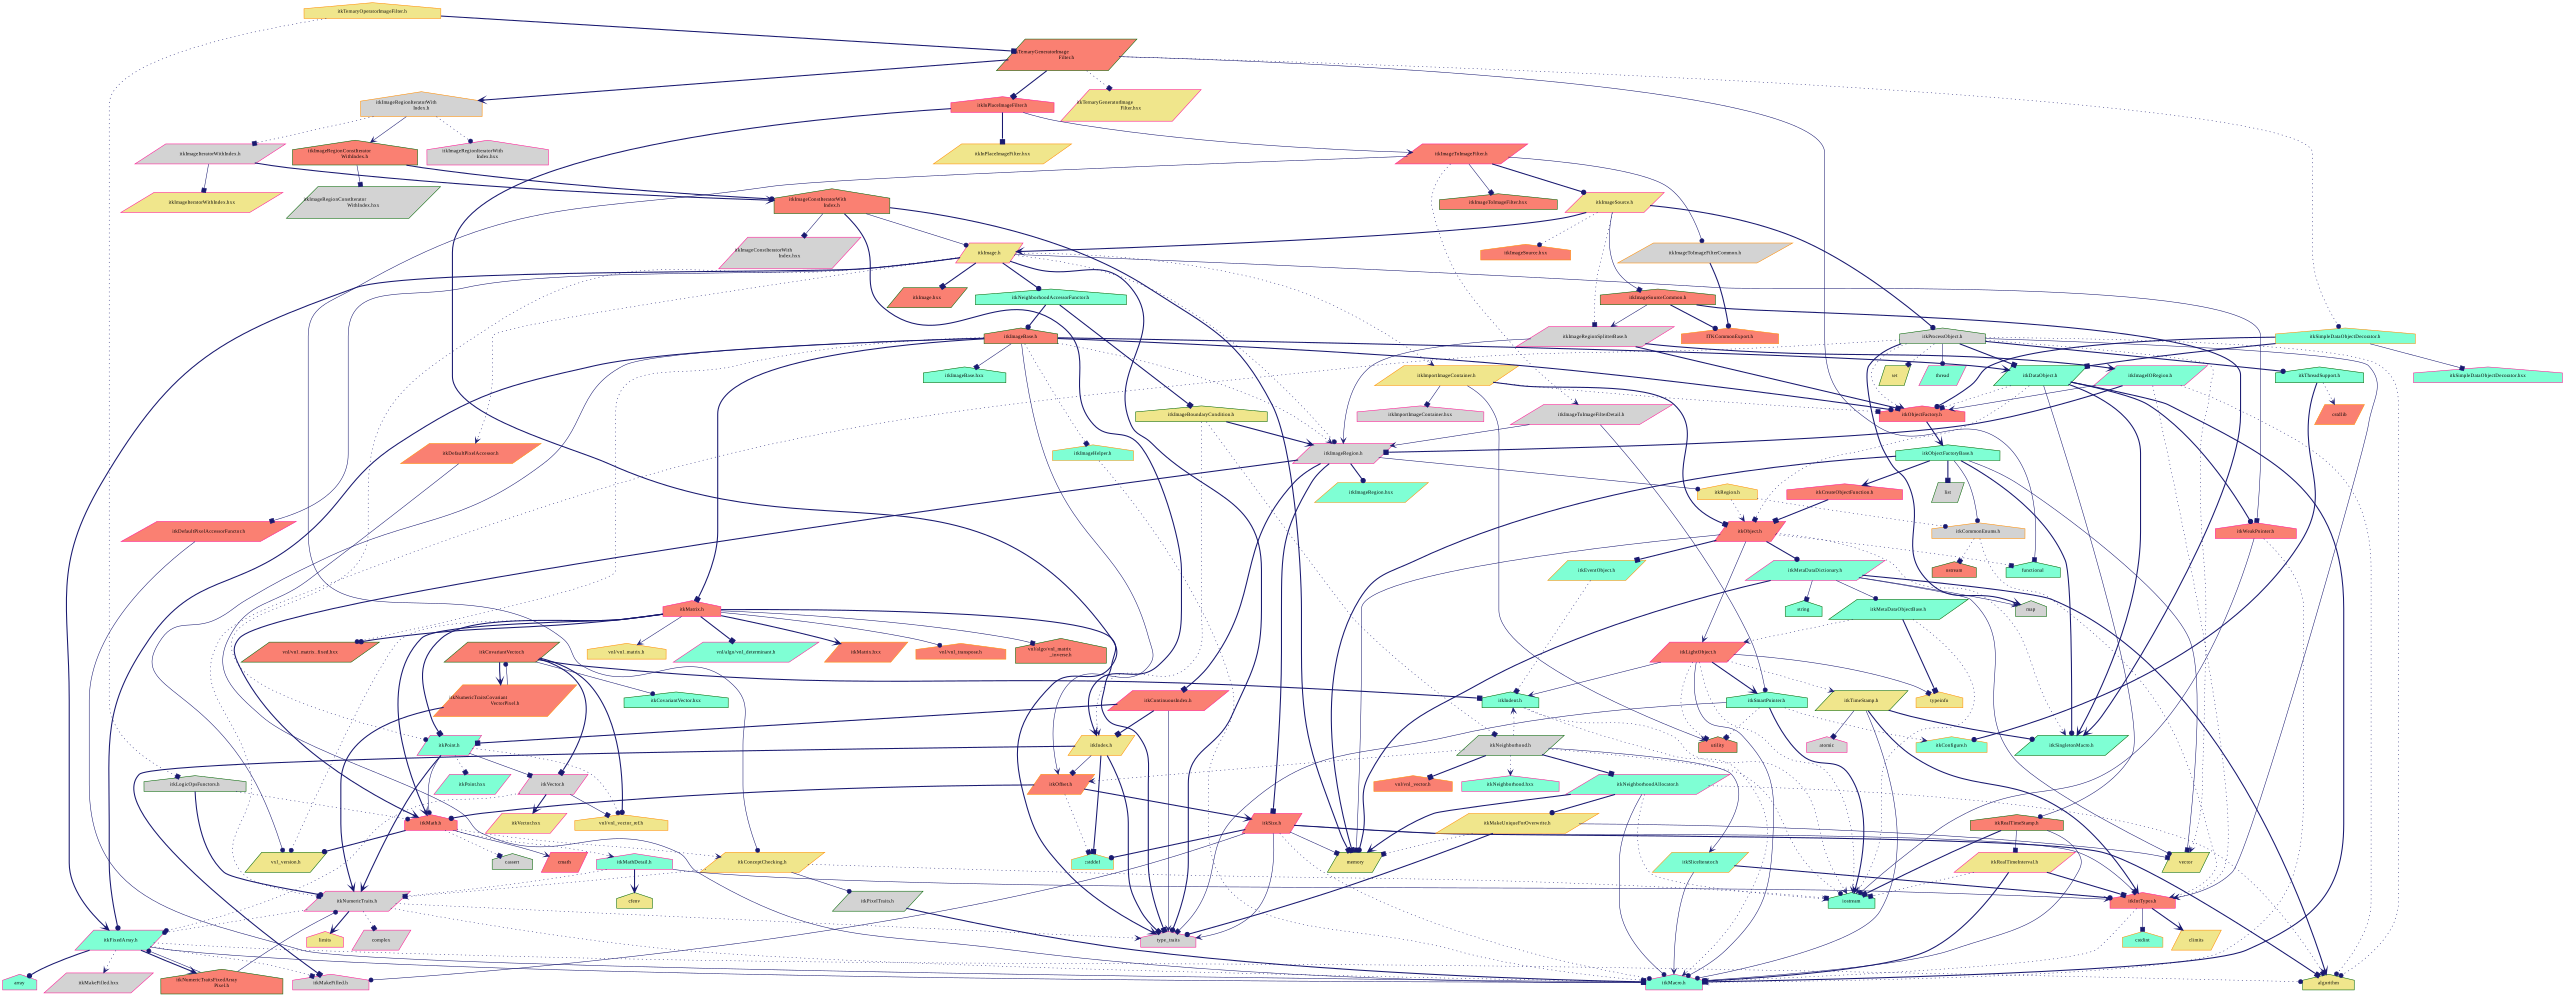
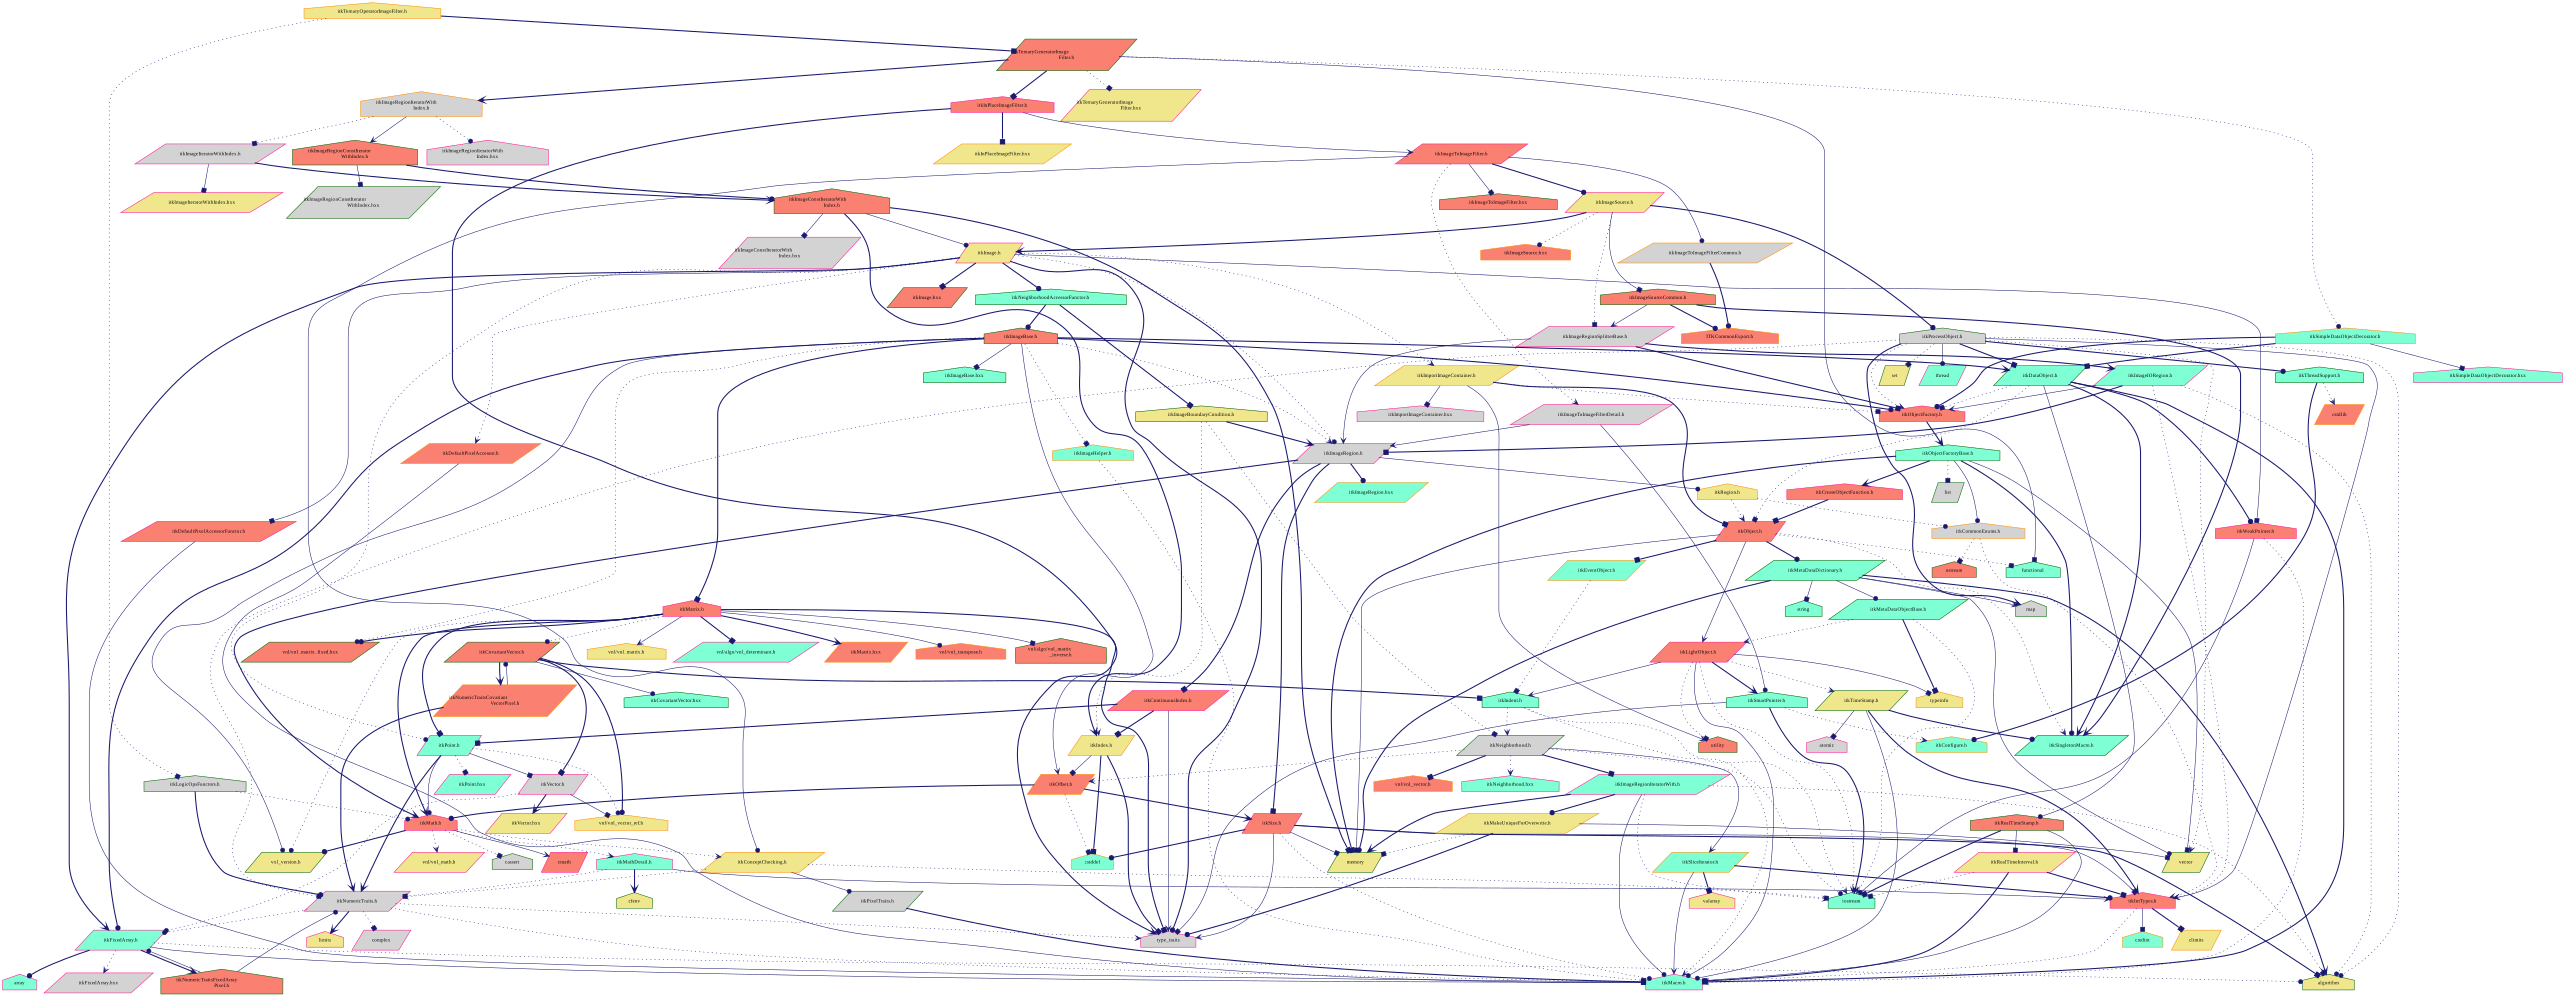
(1948, 469) -> (1948, 469)
(1815, 570) -> (1815, 570)
none -> (606, 629)
(1744, 722) -> none
(1514, 728) -> (1507, 719)
(1648, 784) -> (1648, 784)
none -> (439, 862)
none -> (1712, 901)
(2165, 918) -> (2165, 918)
(99, 983) -> (99, 983)
(331, 983) -> none
